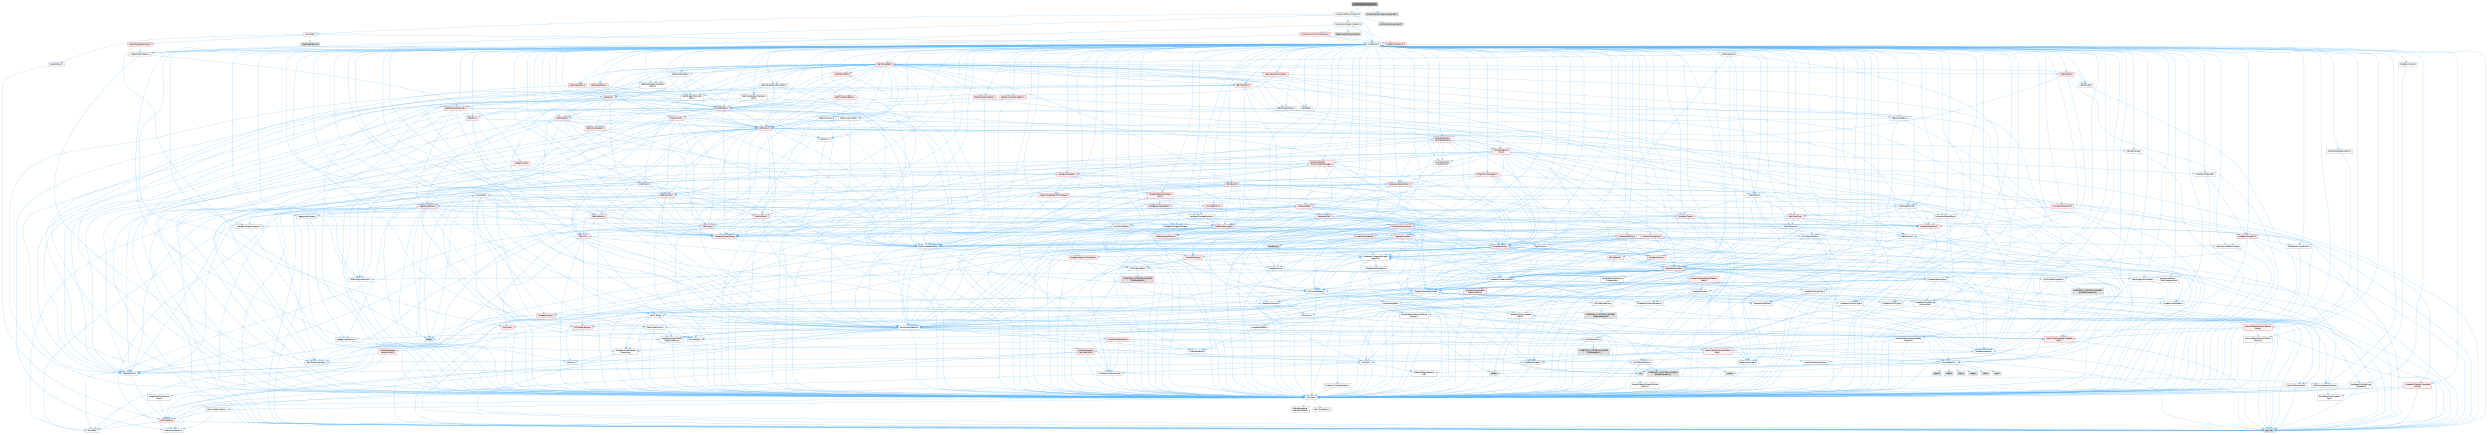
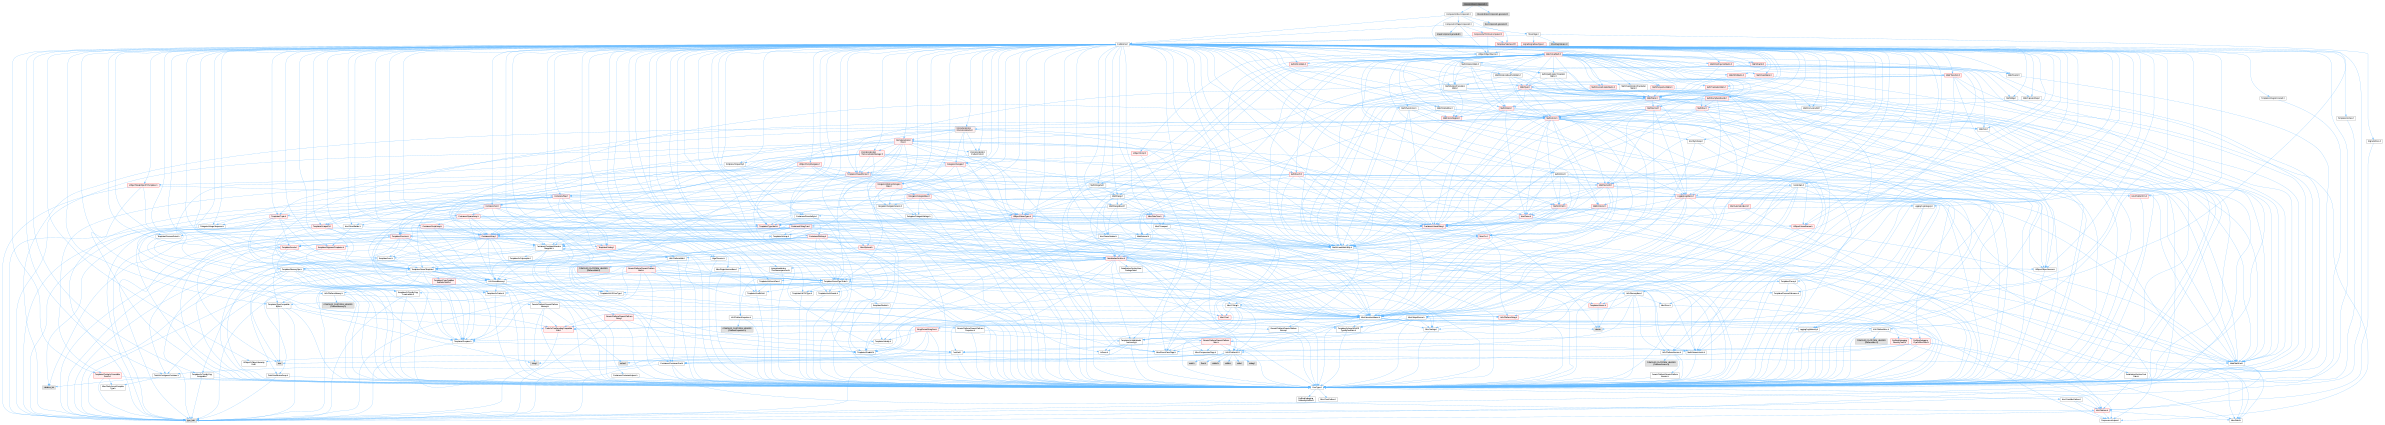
(1308, 59) -> (1306, 67)
(2228, 246) -> (781, 236)
(1815, 363) -> (1206, 353)
none -> (105, 382)
